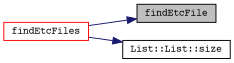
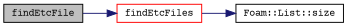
(108, 23) -> (95, 13)
(176, 49) -> (290, 13)
